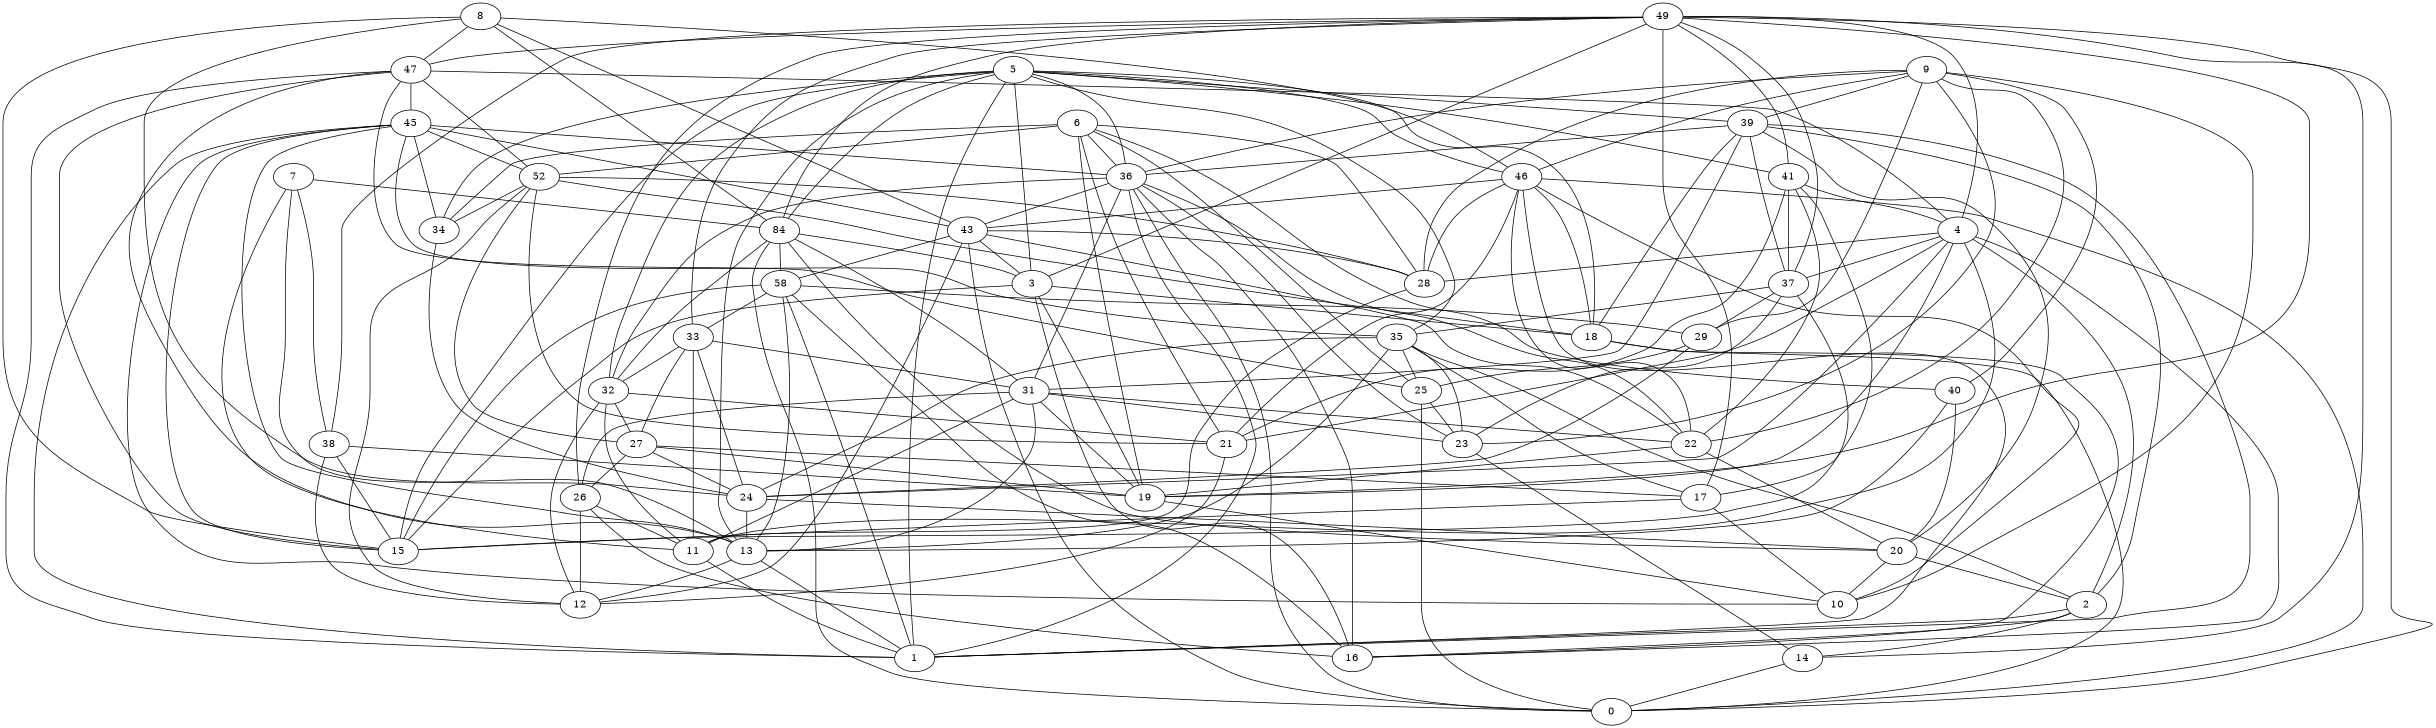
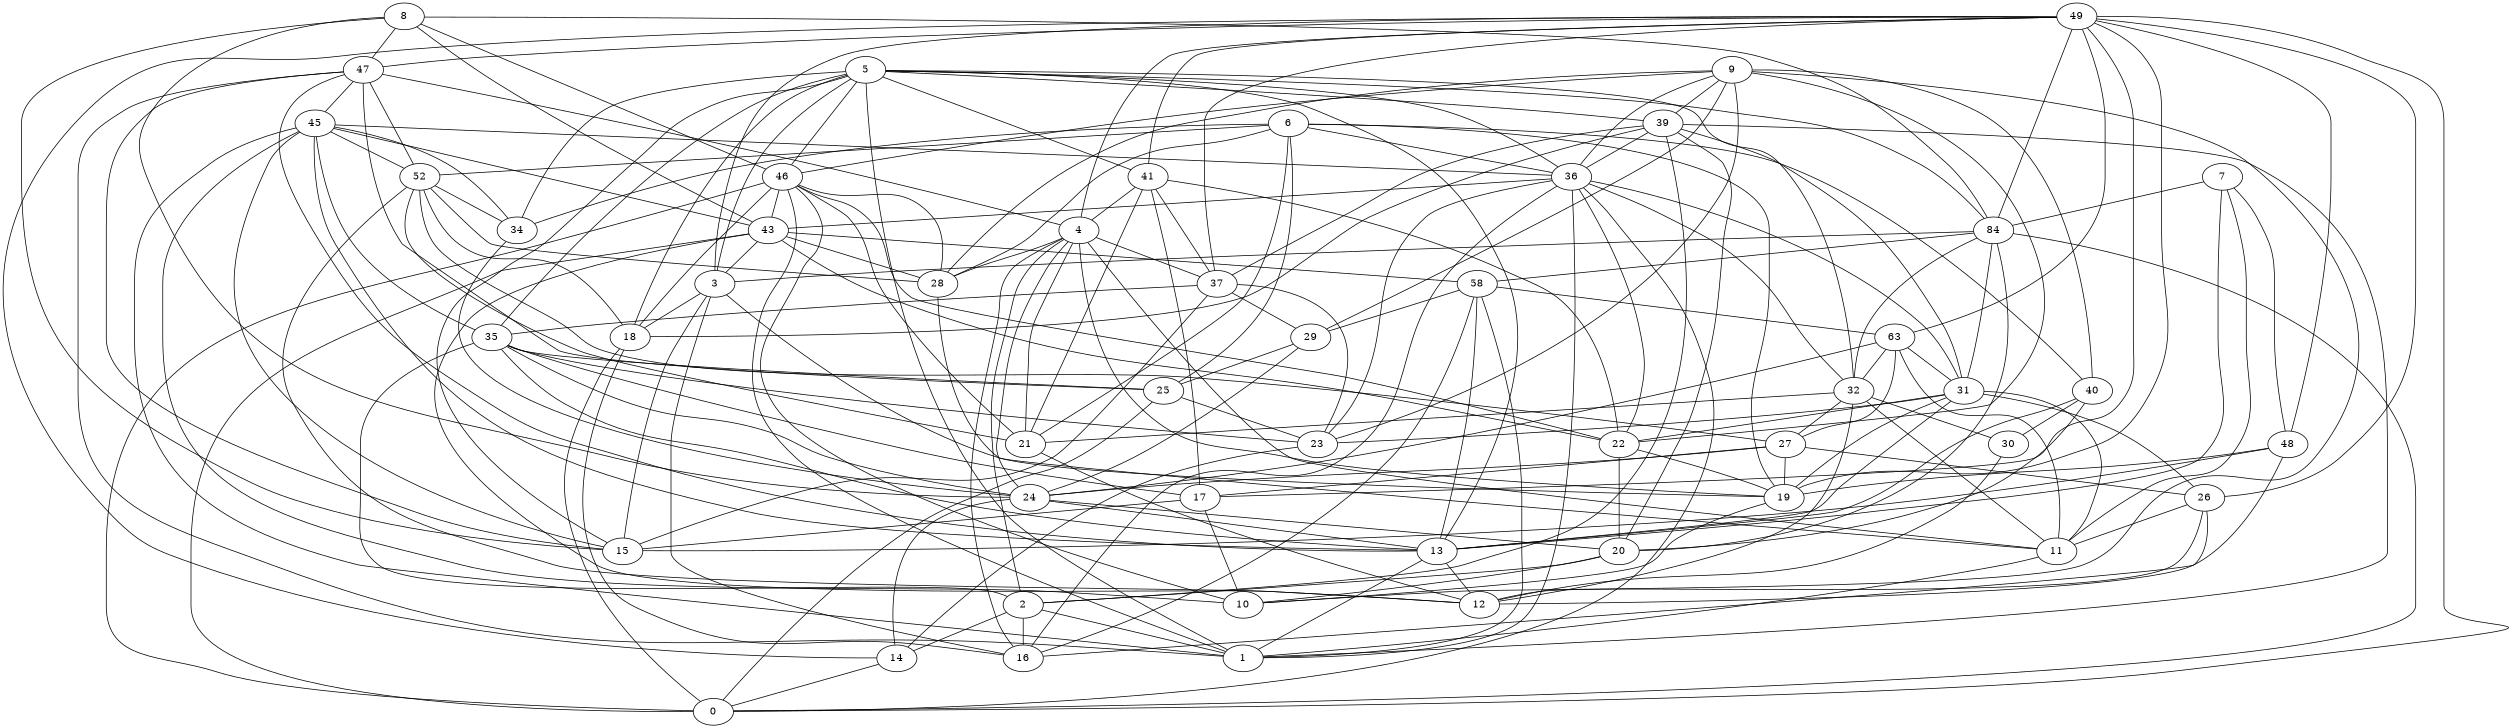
(693, 337) -> (1895, 337)
(551, 346) -> none
(329, 444) -> (2288, 444)
none -> (2008, 444)
none -> (913, 540)
